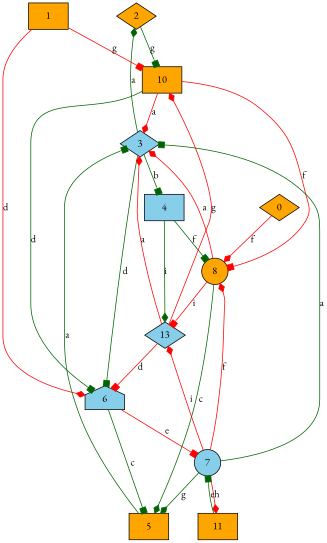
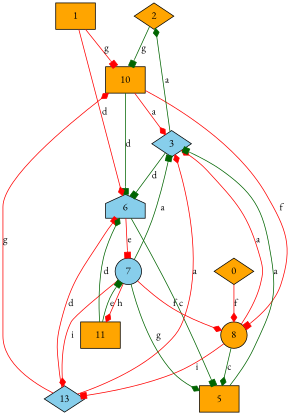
(164, 208) -> none
none -> (101, 273)
